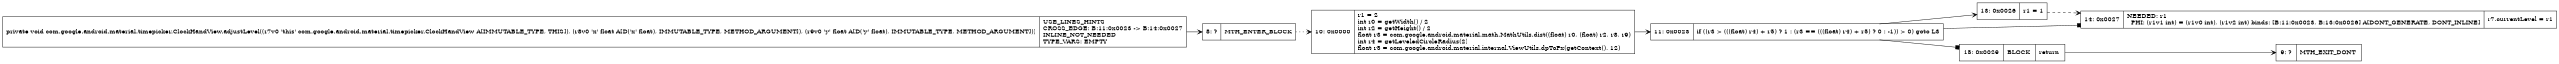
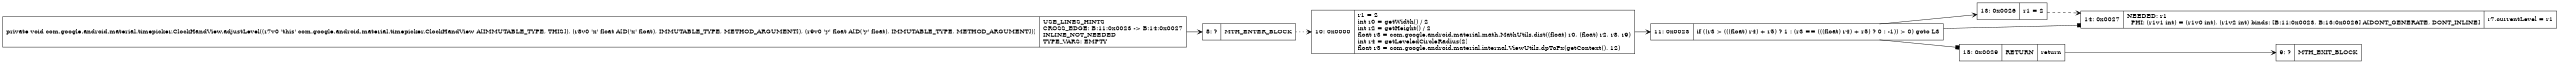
(2033, 11) -> (2033, 11)
(2019, 52) -> (2020, 52)
(2328, 52) -> (2328, 52)
